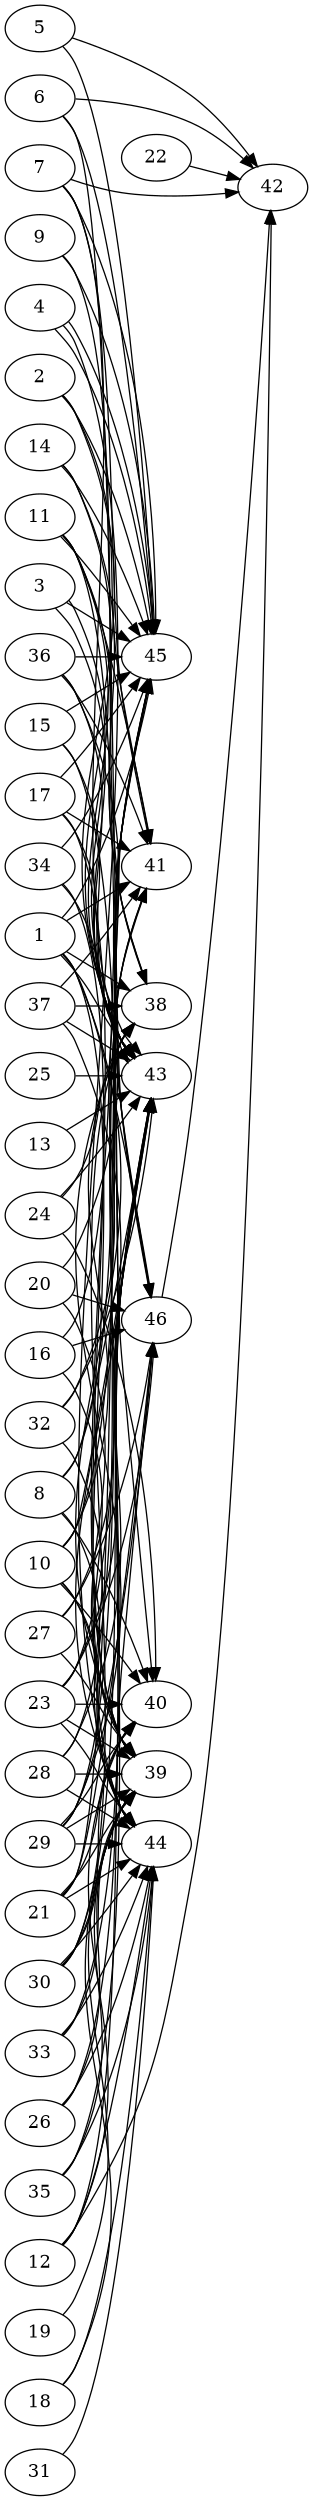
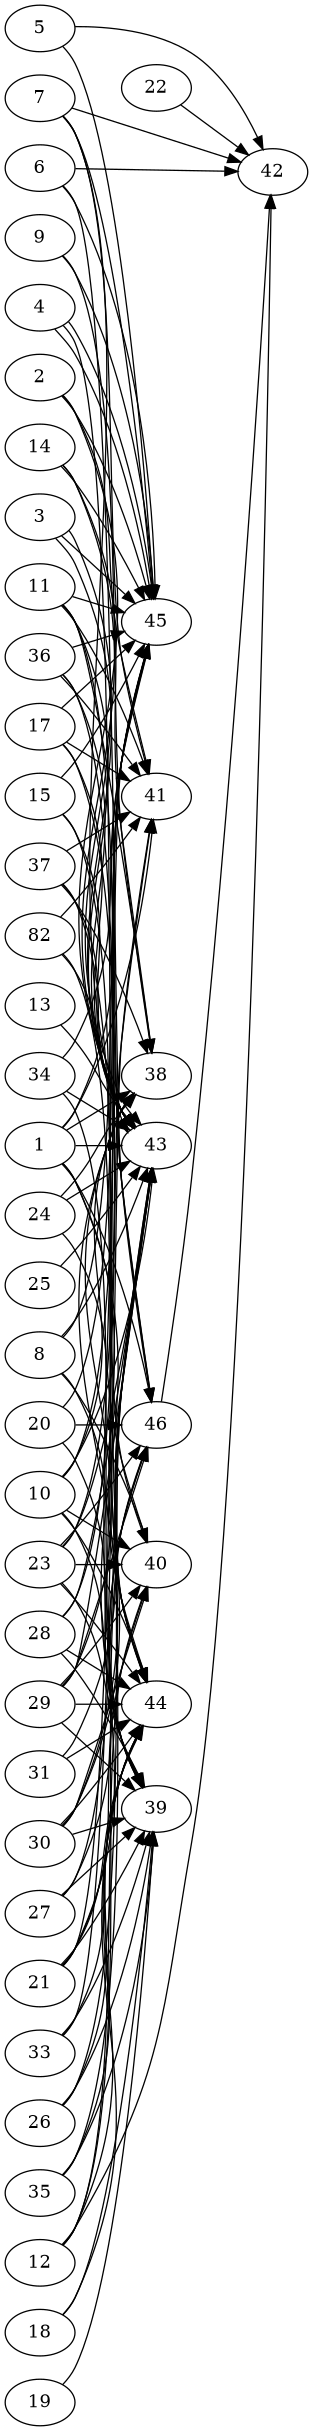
(40, 1355) -> none
(40, 1425) -> (40, 936)
none -> (115, 1473)
